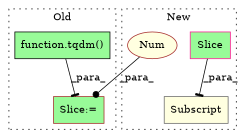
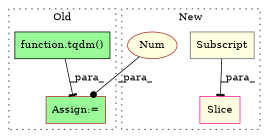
(210, 45) -> (220, 110)
(204, 76) -> (221, 76)
(79, 110) -> (76, 110)
